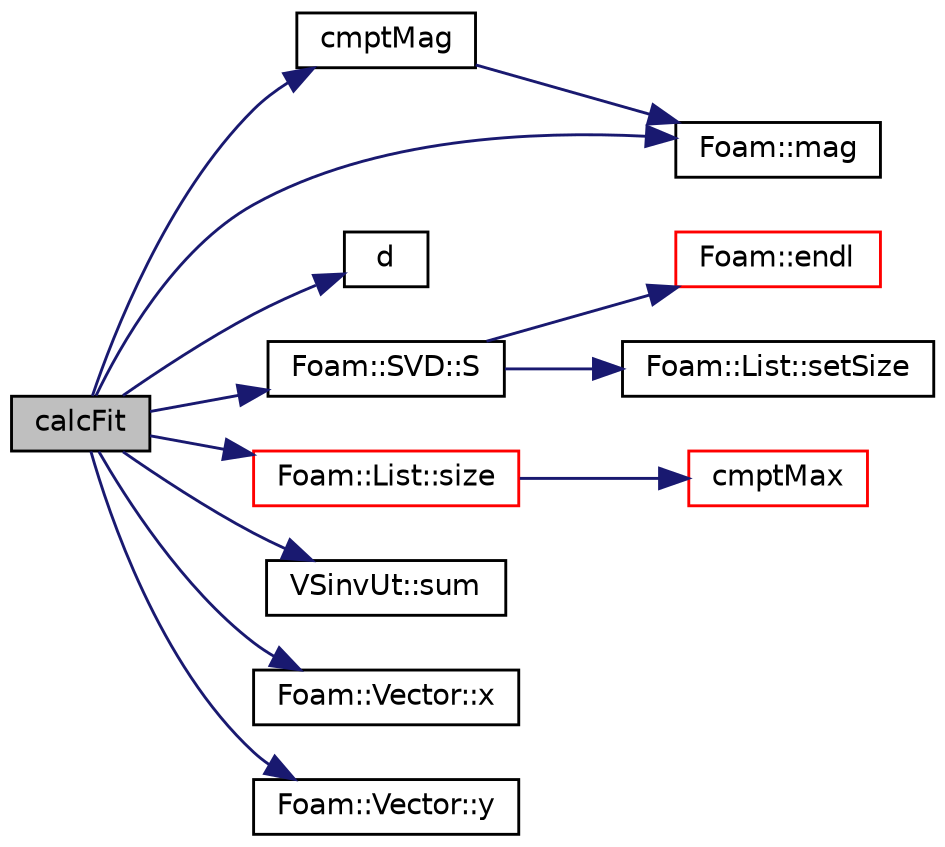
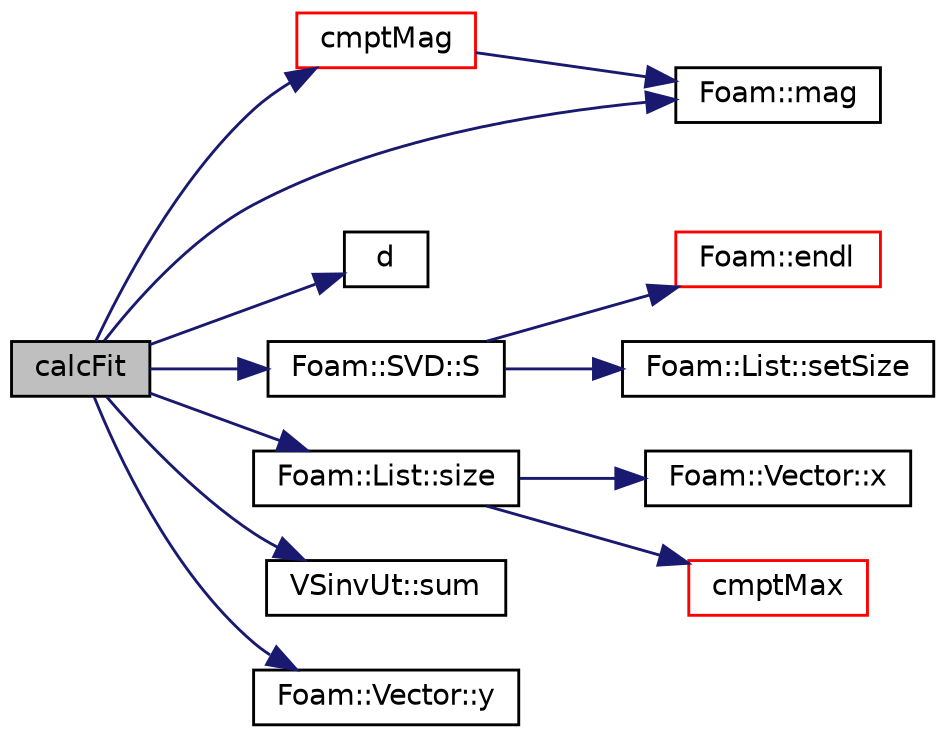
(386, 40) -> (386, 40)
(386, 478) -> (386, 478)
(175, 564) -> (568, 478)
